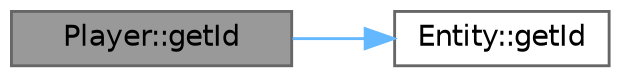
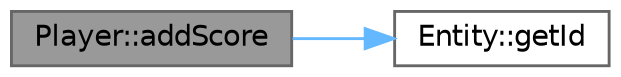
(152, 39) -> (152, 39)
